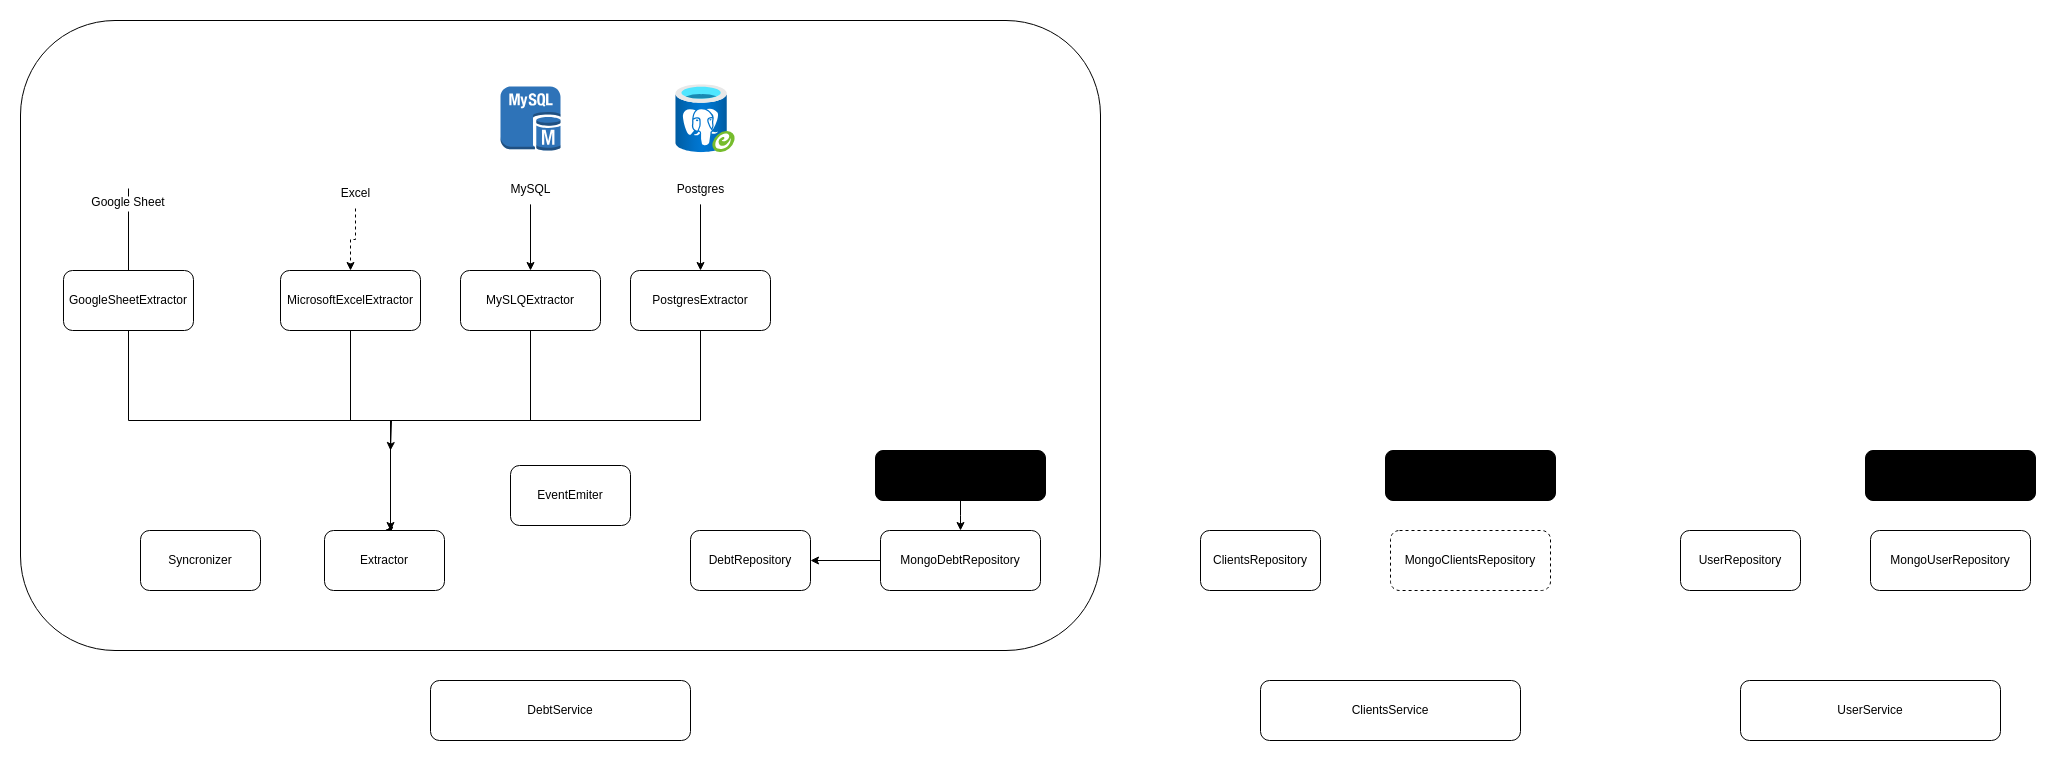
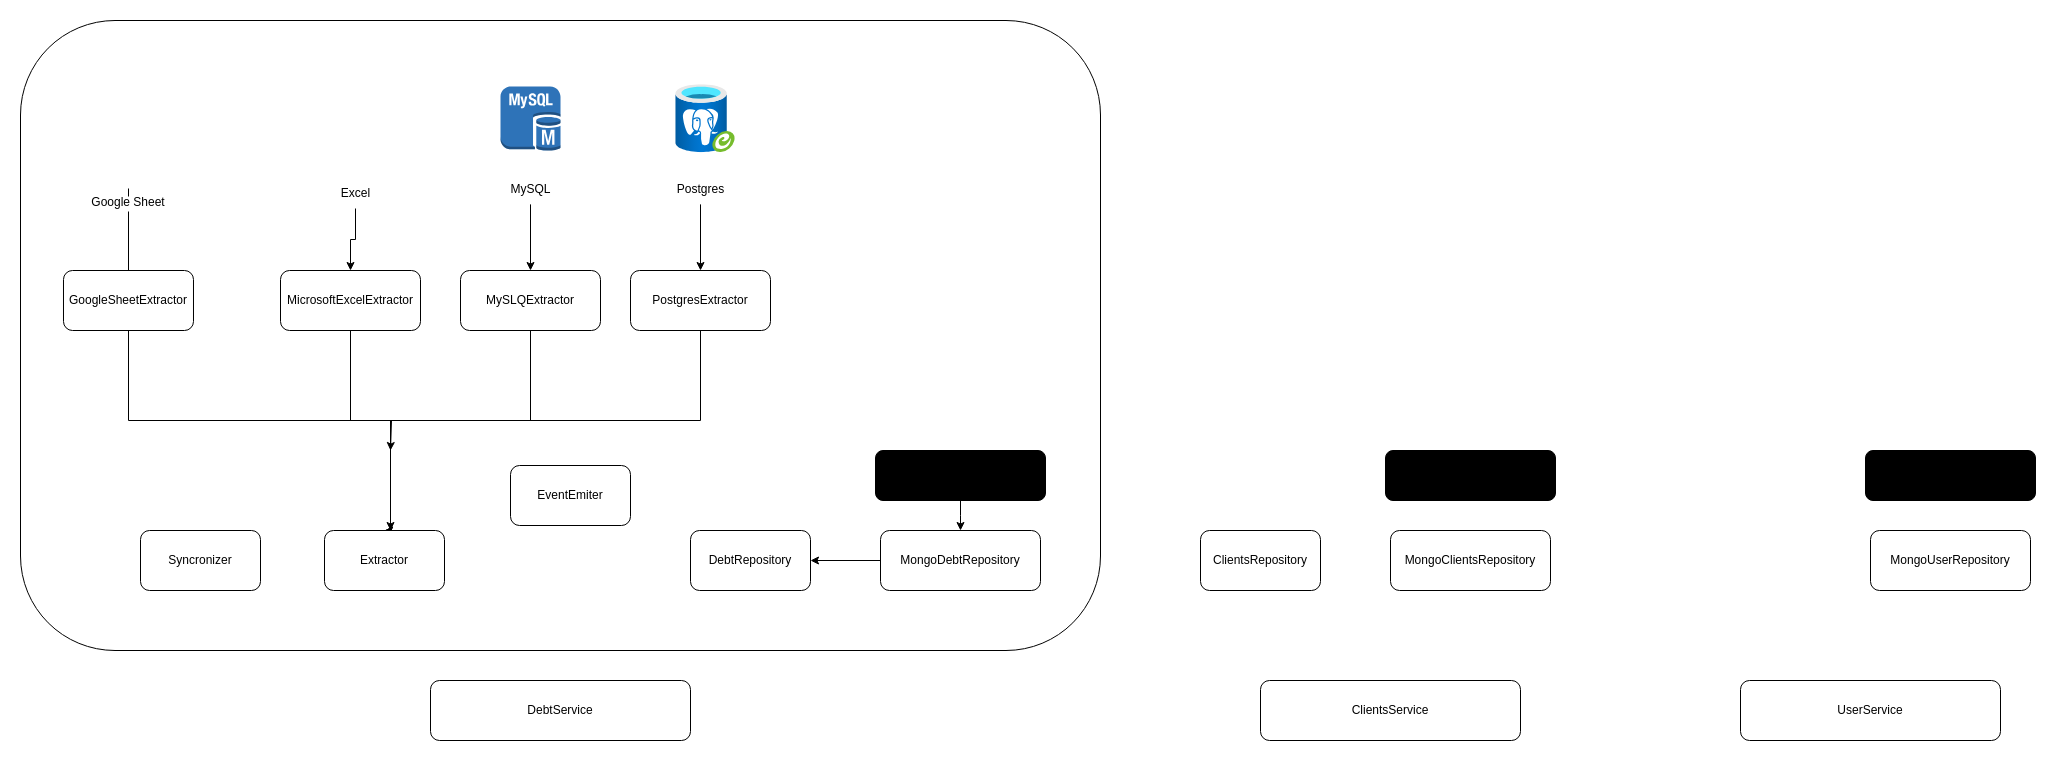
(356, 239) -> (356, 239)
(1471, 561) -> (1471, 561)
(1741, 561) -> none
